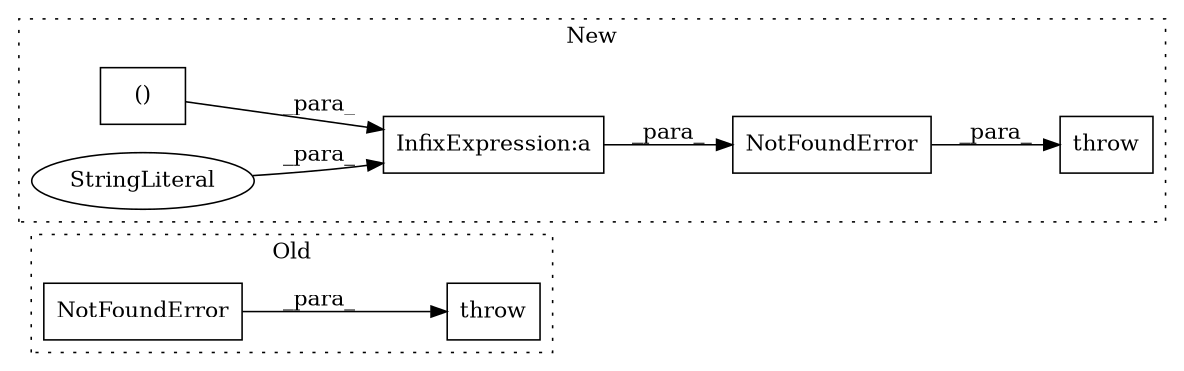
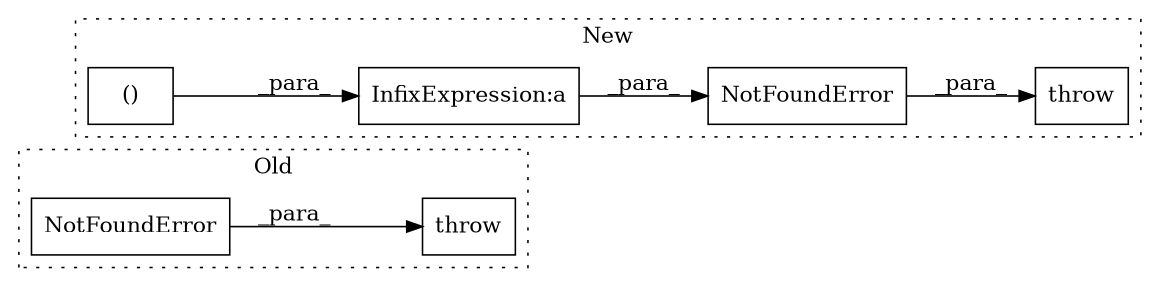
(143, 181) -> none
